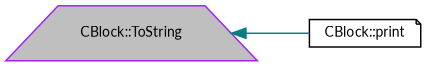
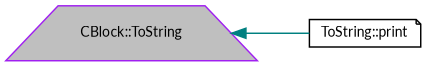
(365, 33) -> (365, 33)
